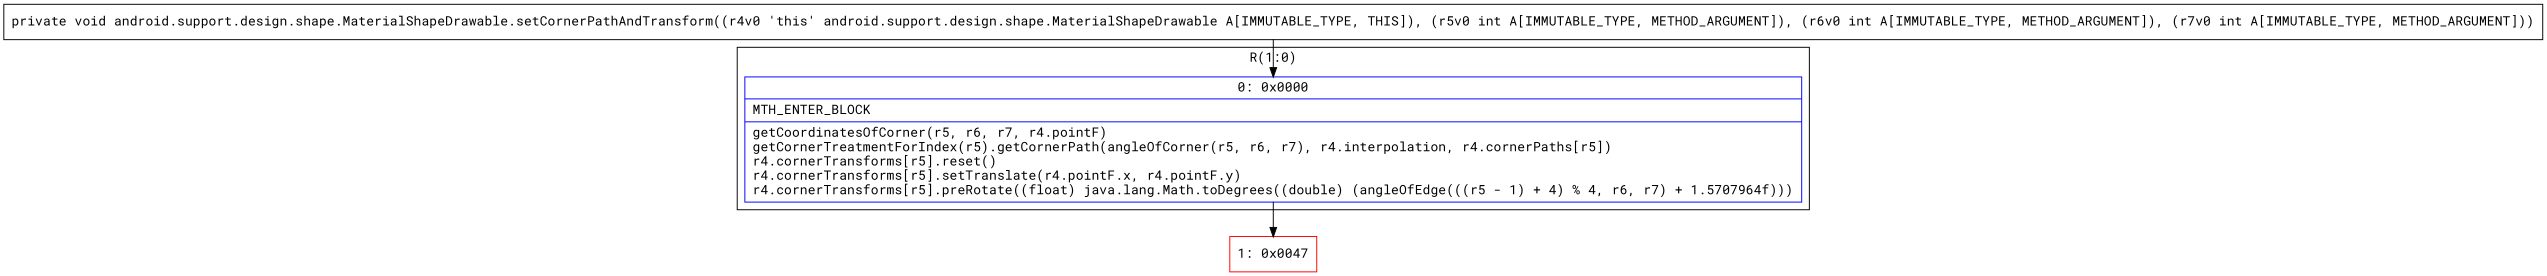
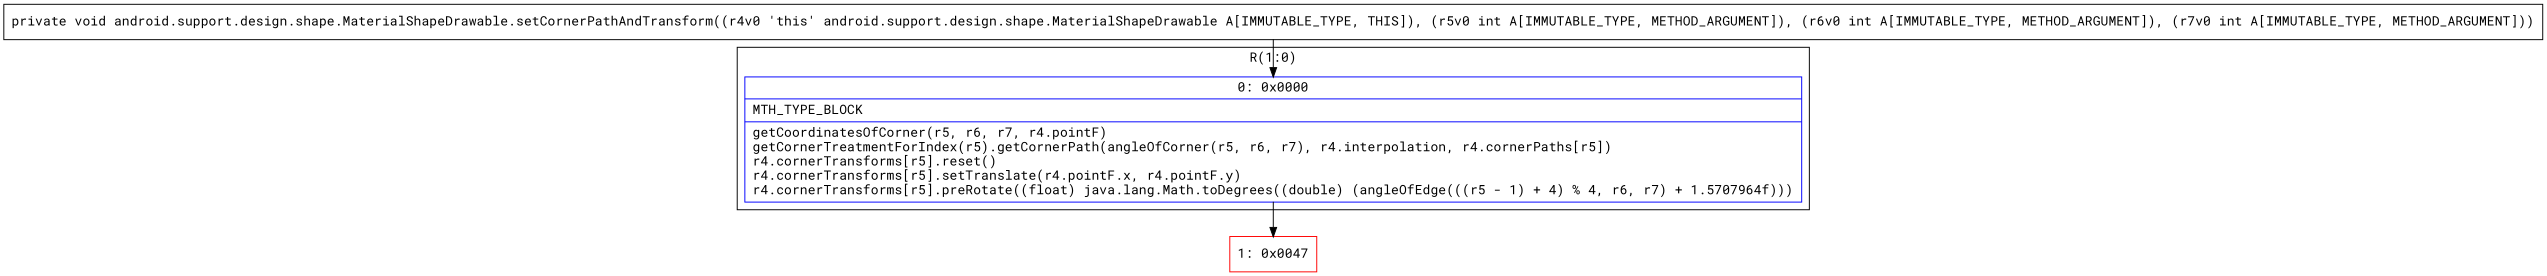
(812, 110) -> (808, 110)
